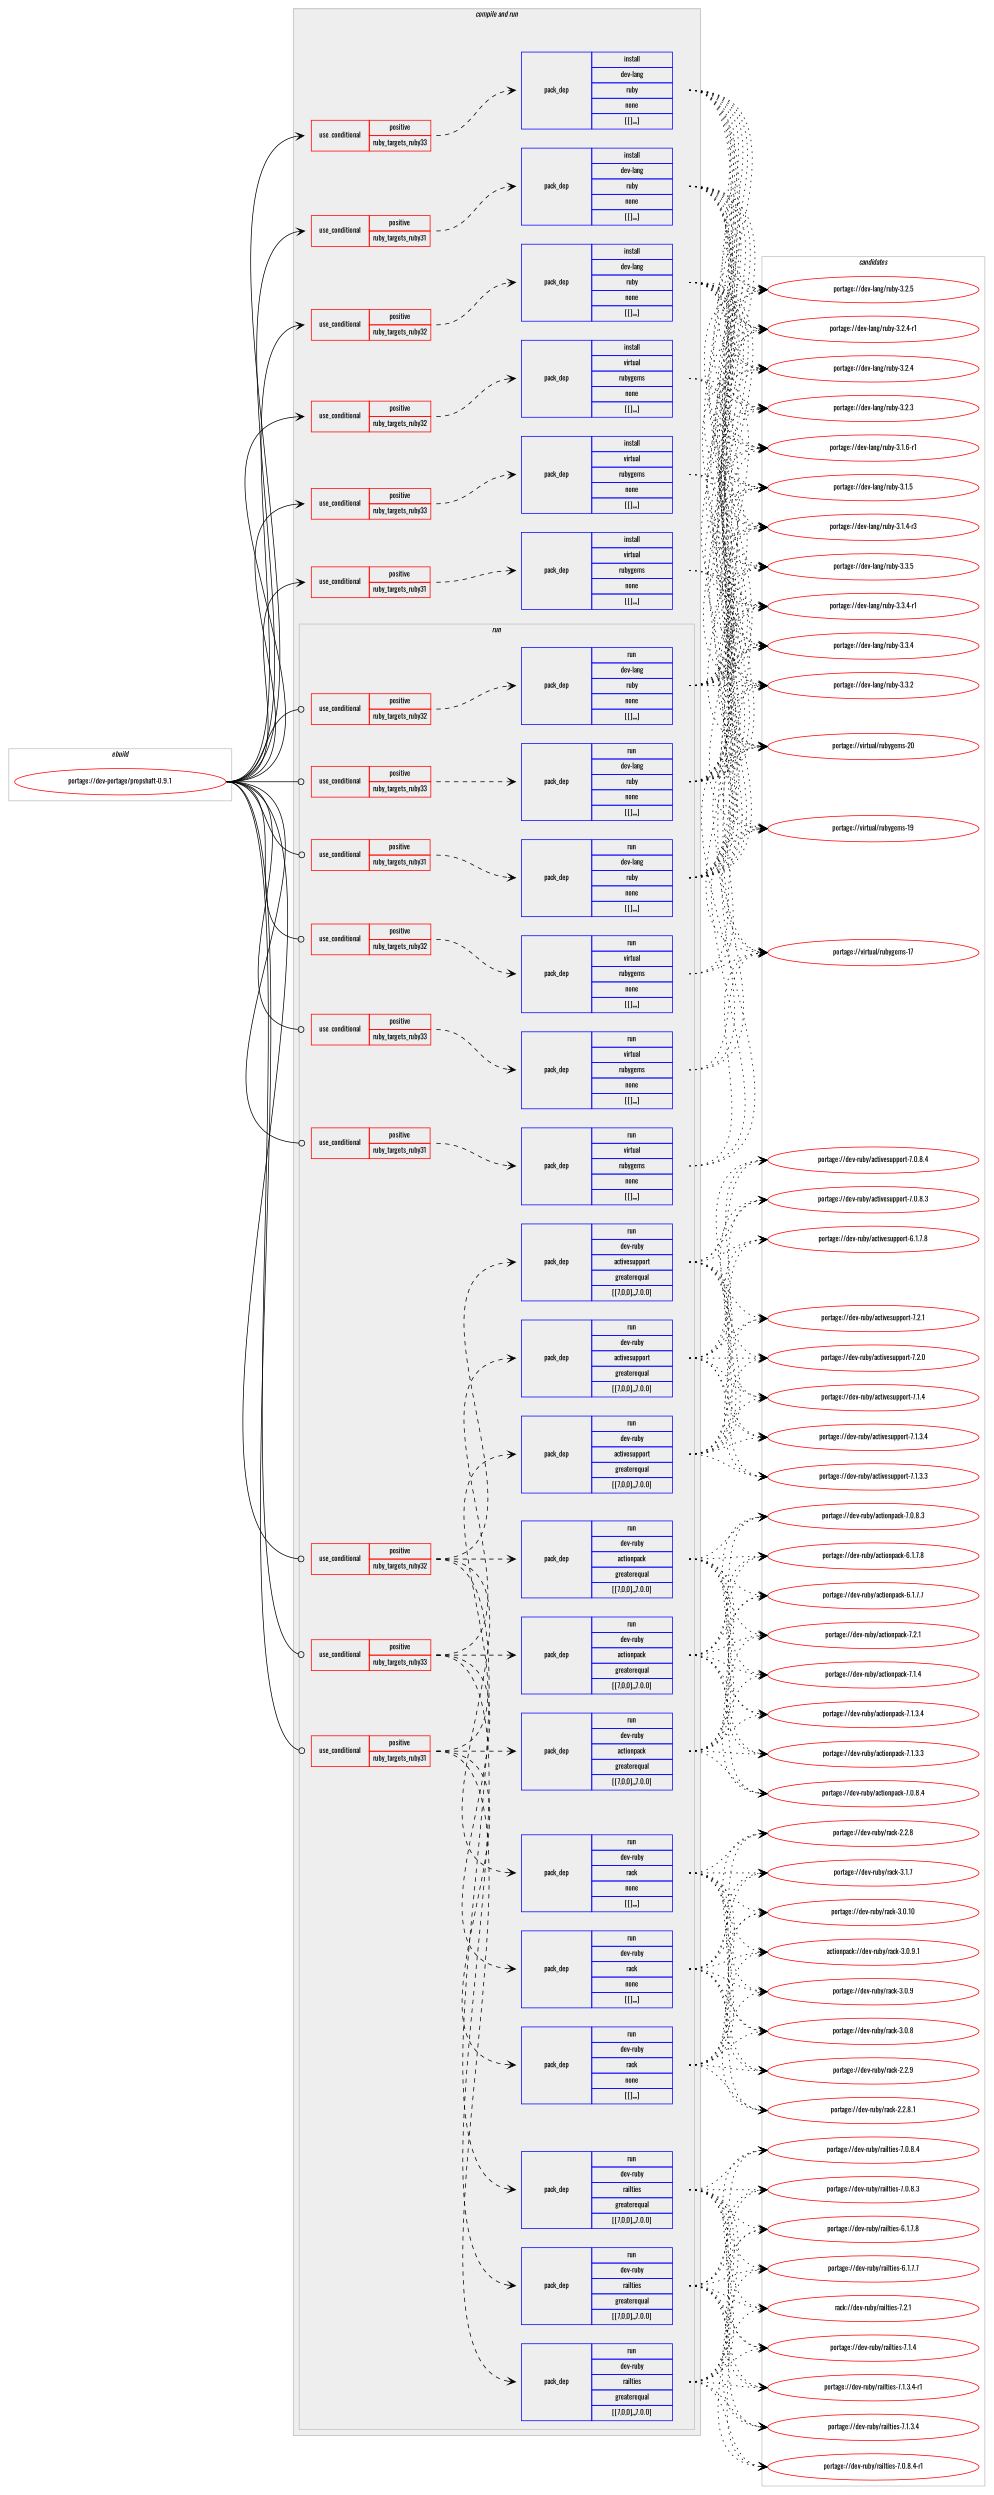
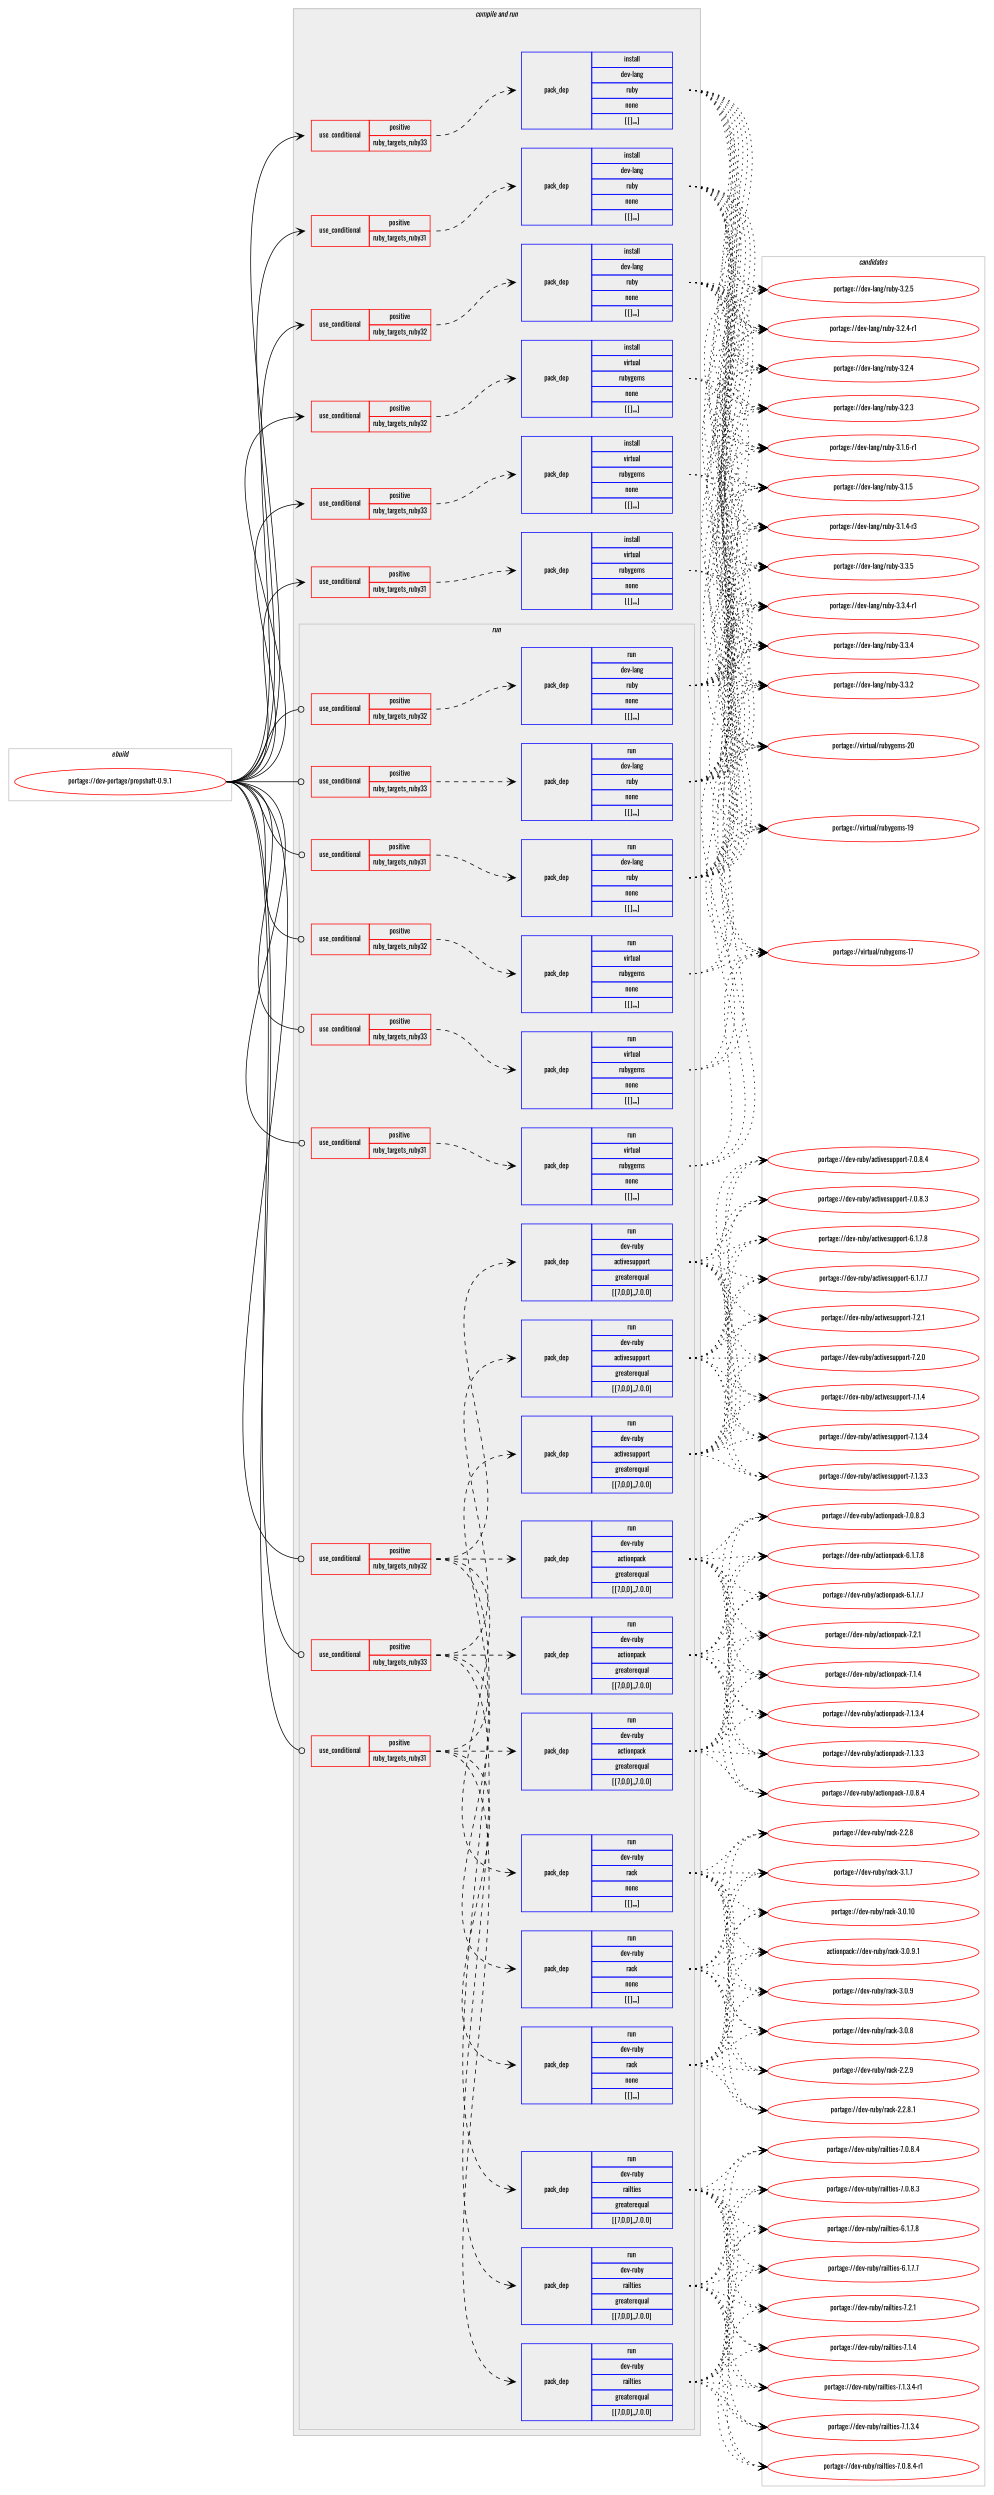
none -> (873, 1279)
(873, 2309) -> (873, 2309)
